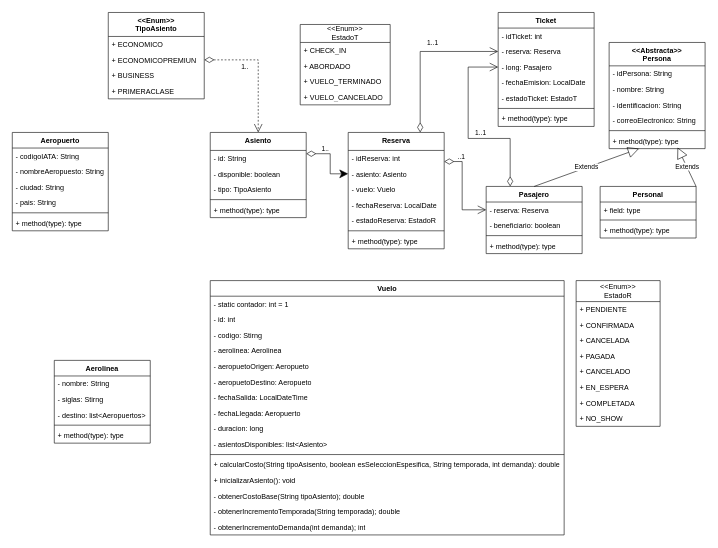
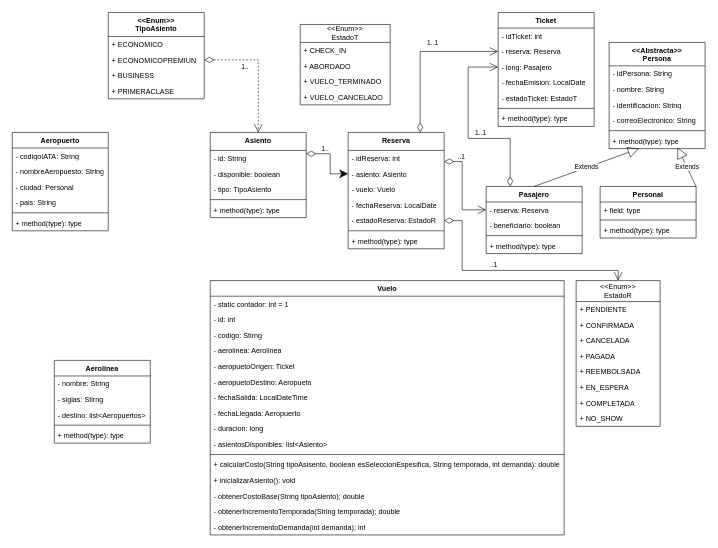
(43, 188) -> (48, 188)
none -> (515, 270)
(267, 367) -> (260, 367)
(601, 372) -> (605, 372)
